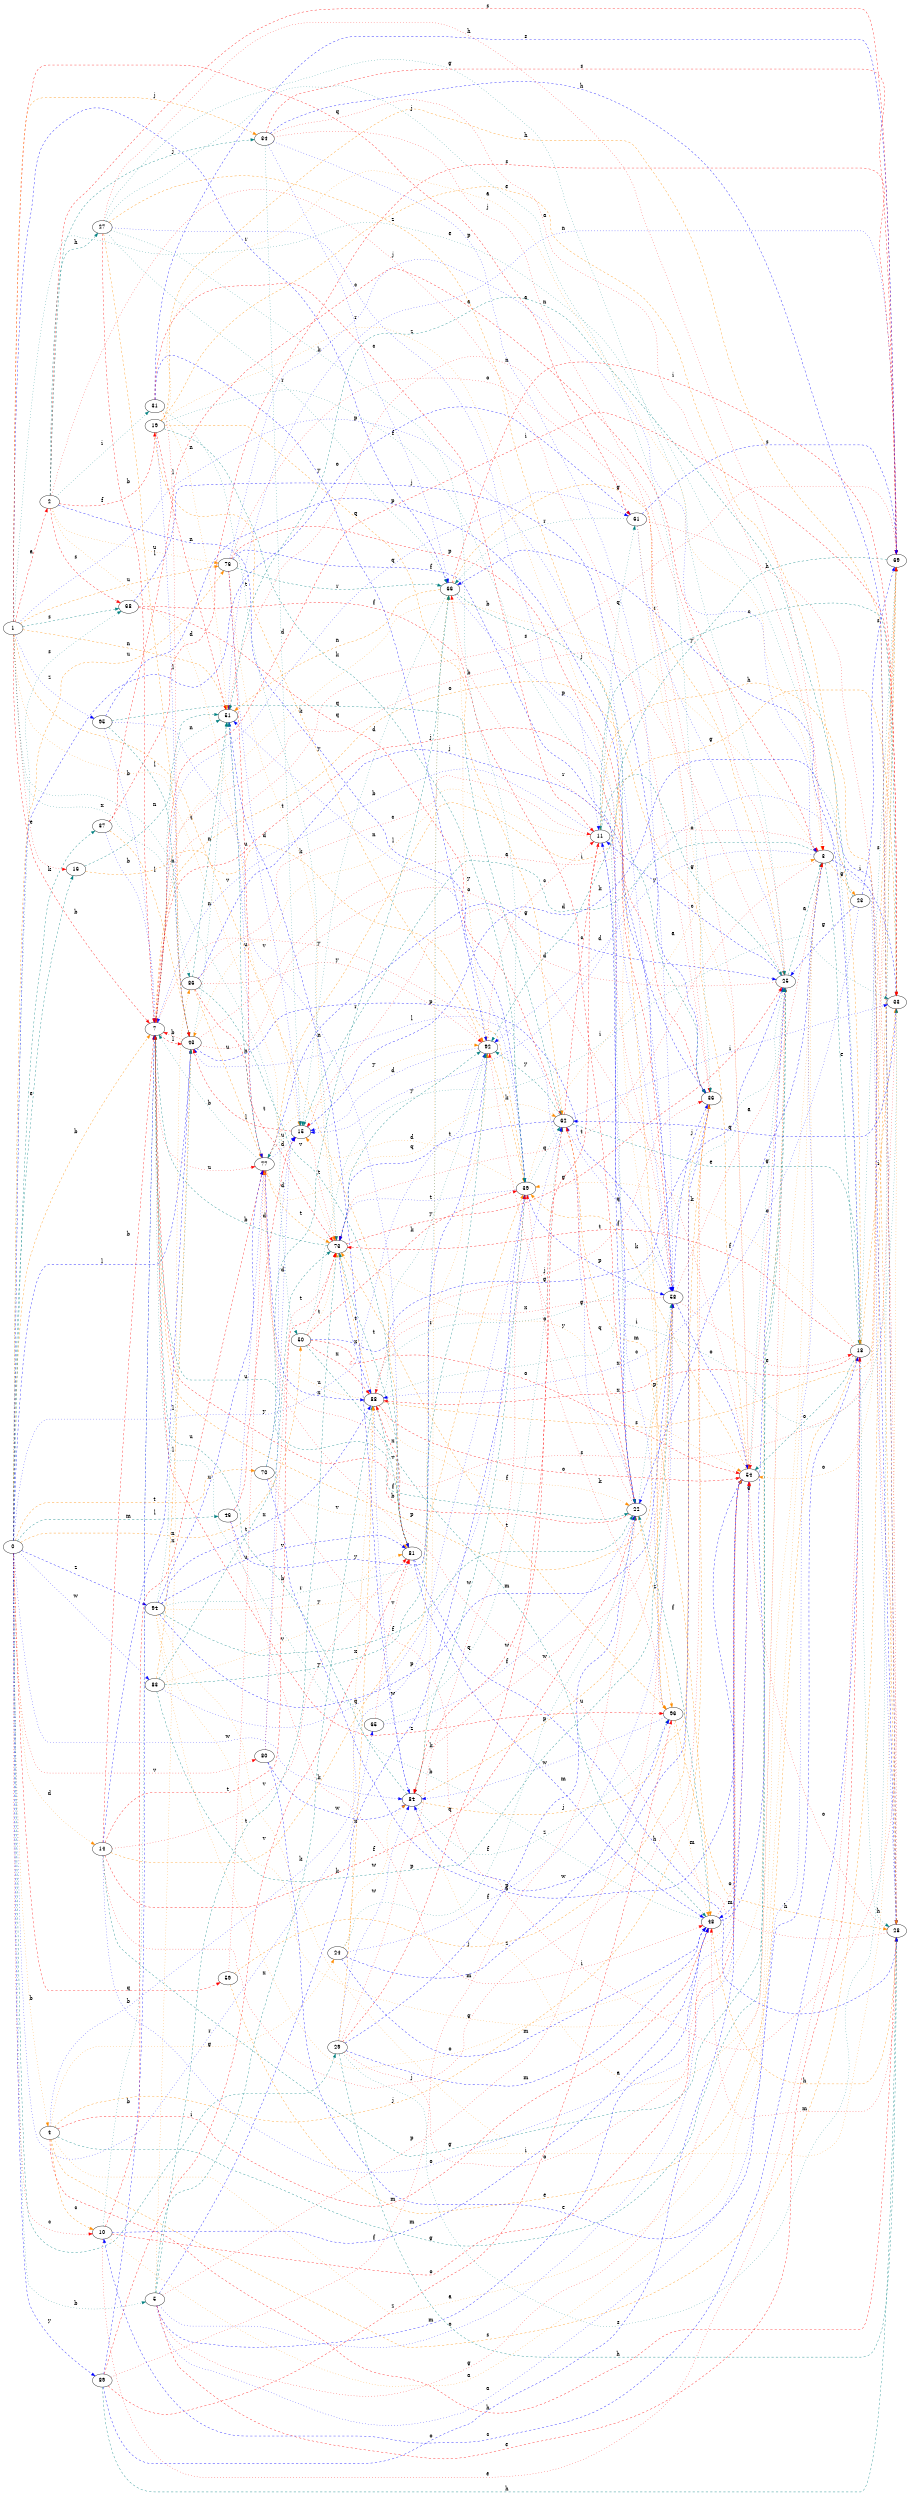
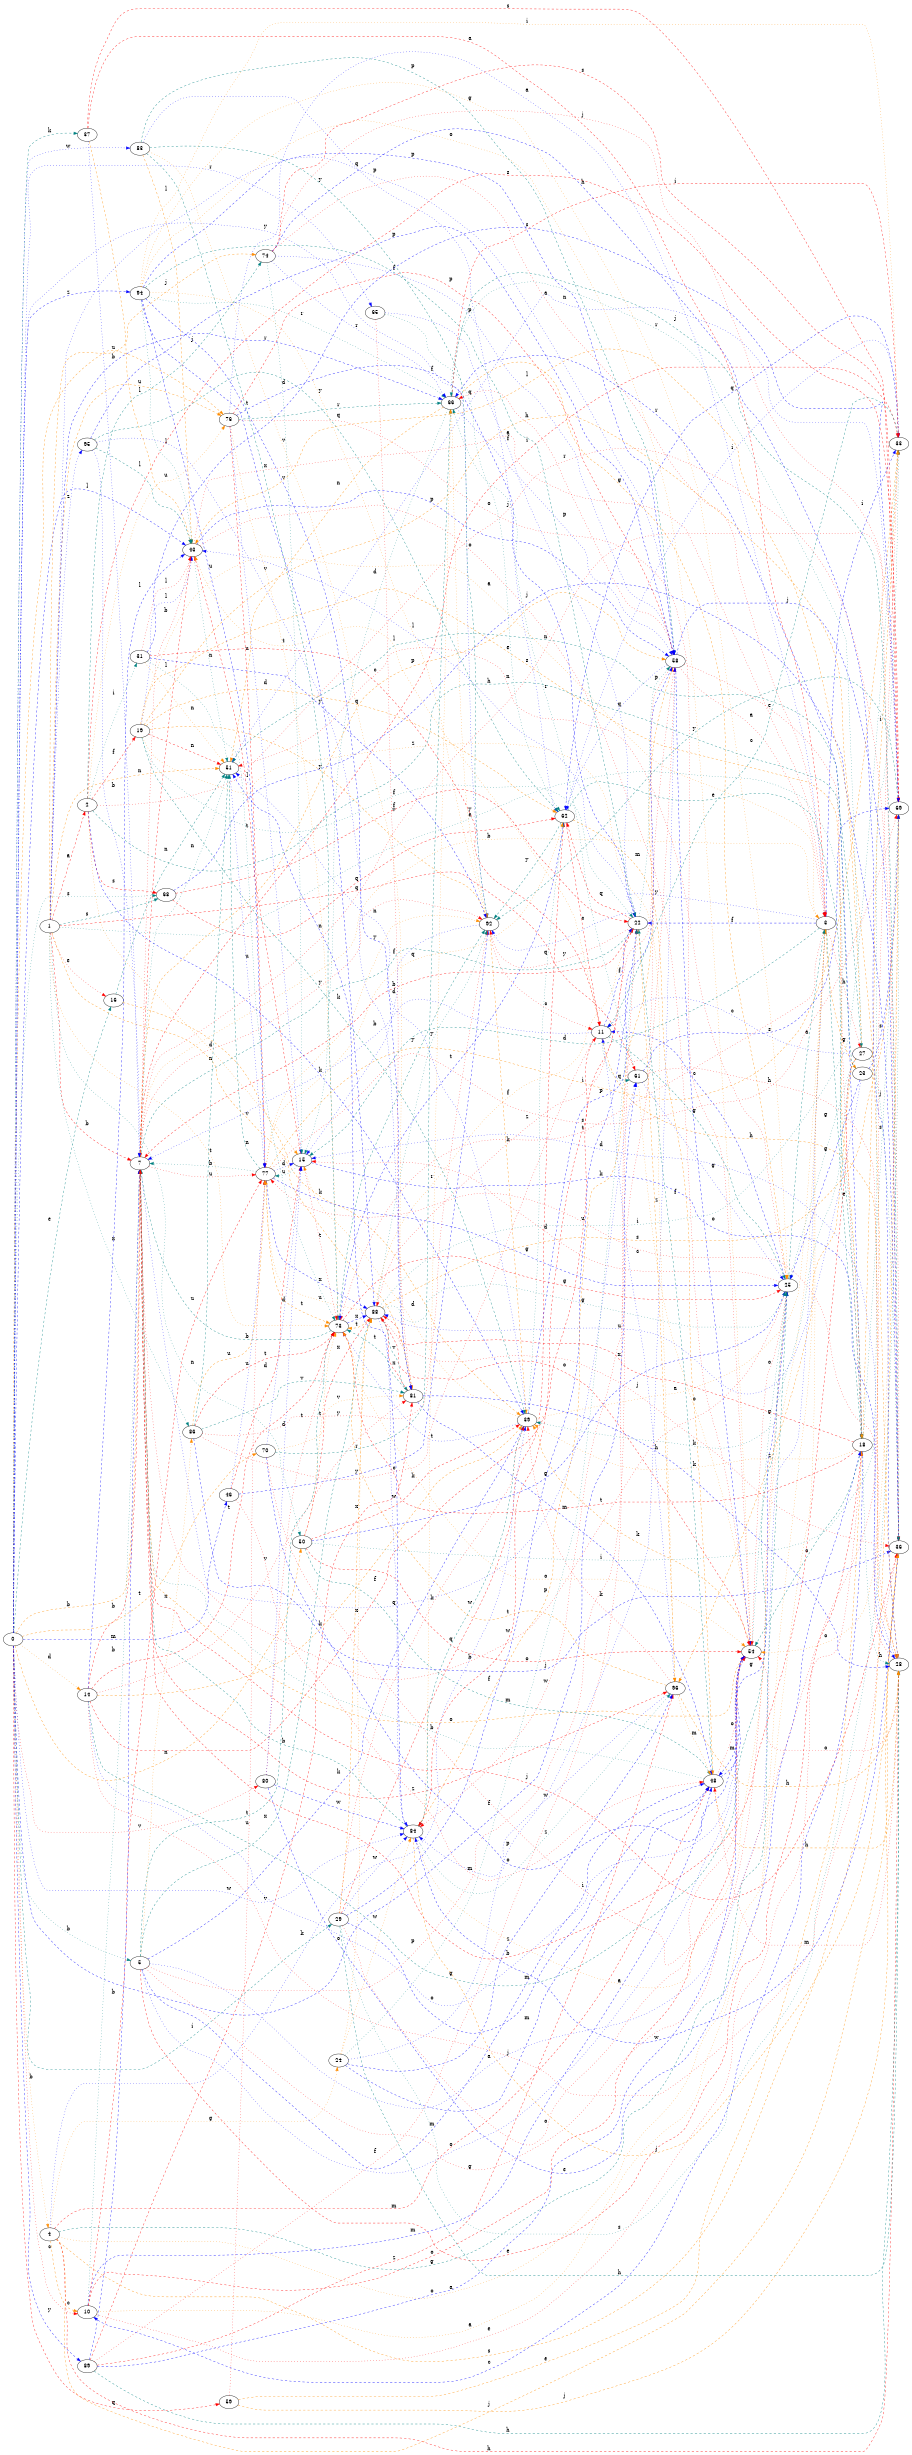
(264, 139) -> (266, 256)
(634, 189) -> (844, 989)
(526, 1308) -> (527, 1117)
(618, 1363) -> (620, 1326)
(112, 1519) -> (173, 1635)
